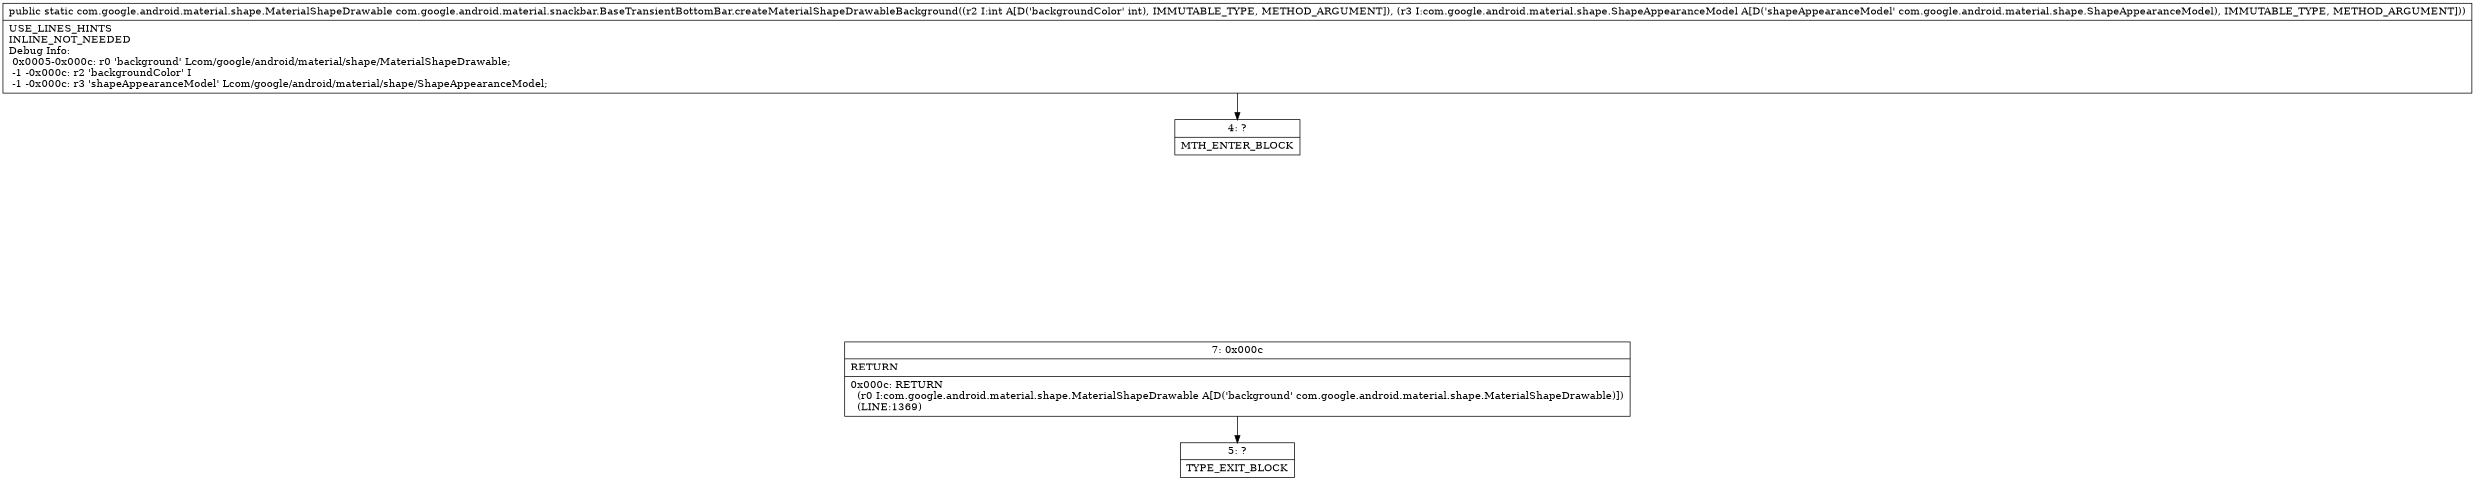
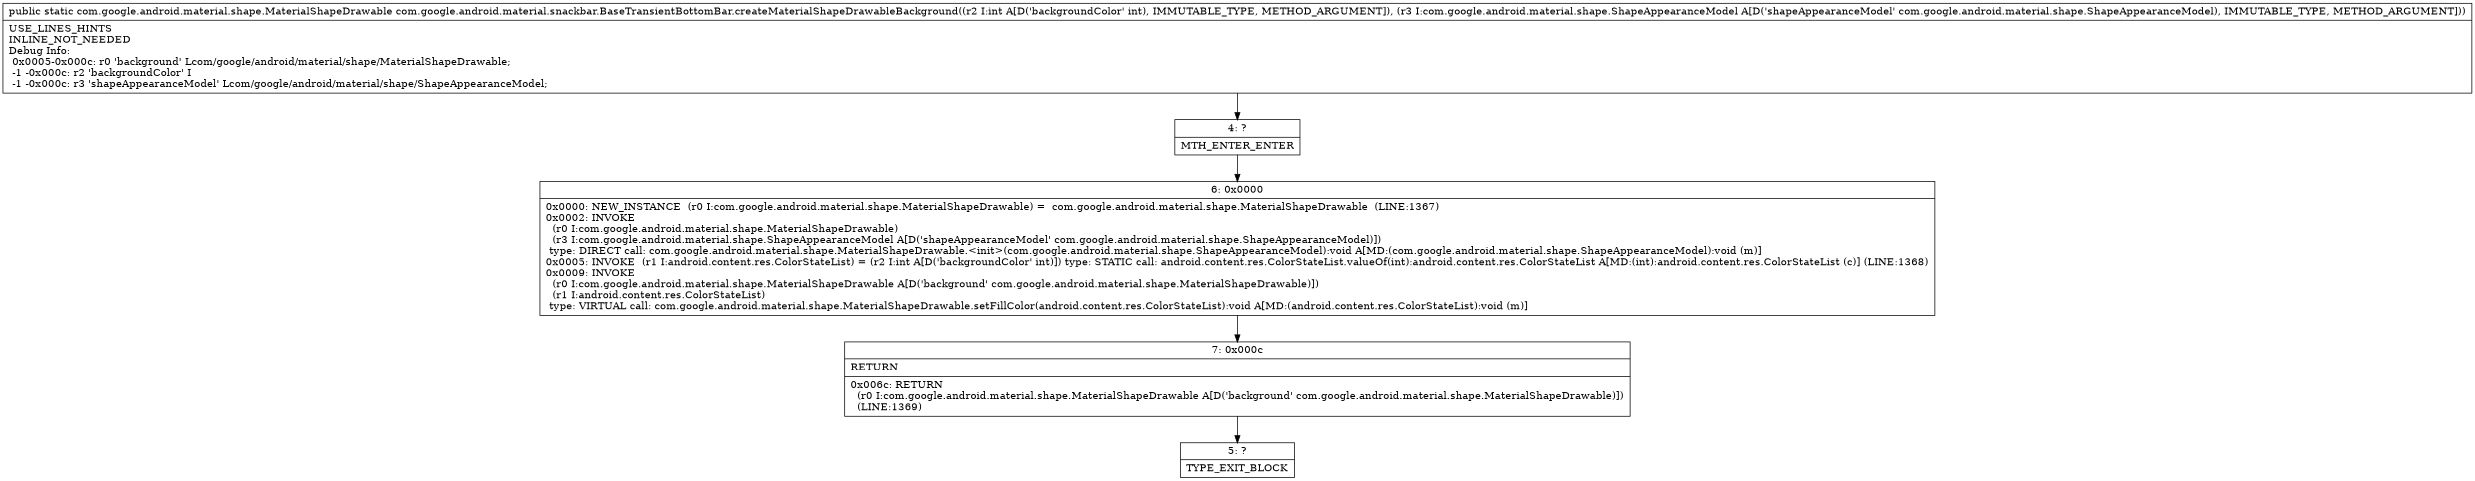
(1237, 146) -> (1237, 146)
none -> (1237, 248)
(900, 385) -> (900, 385)
